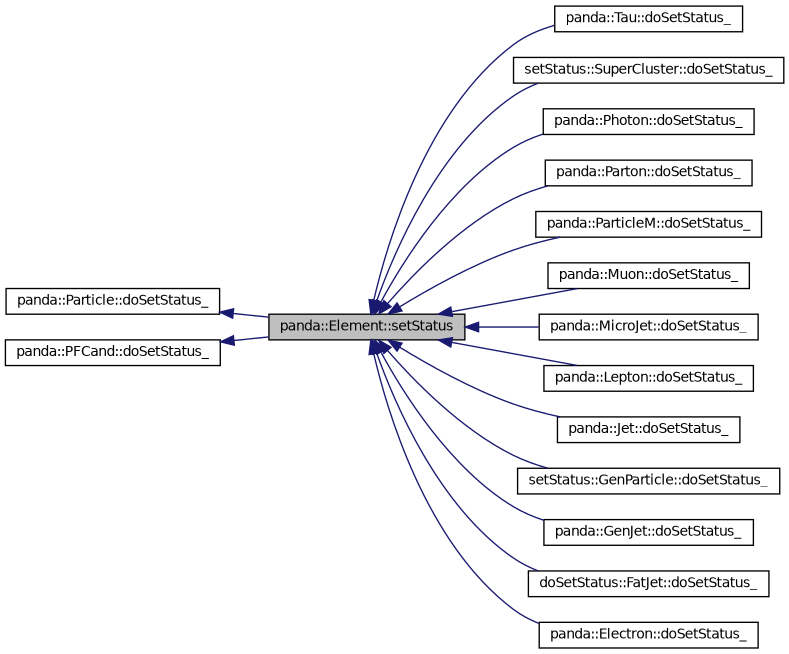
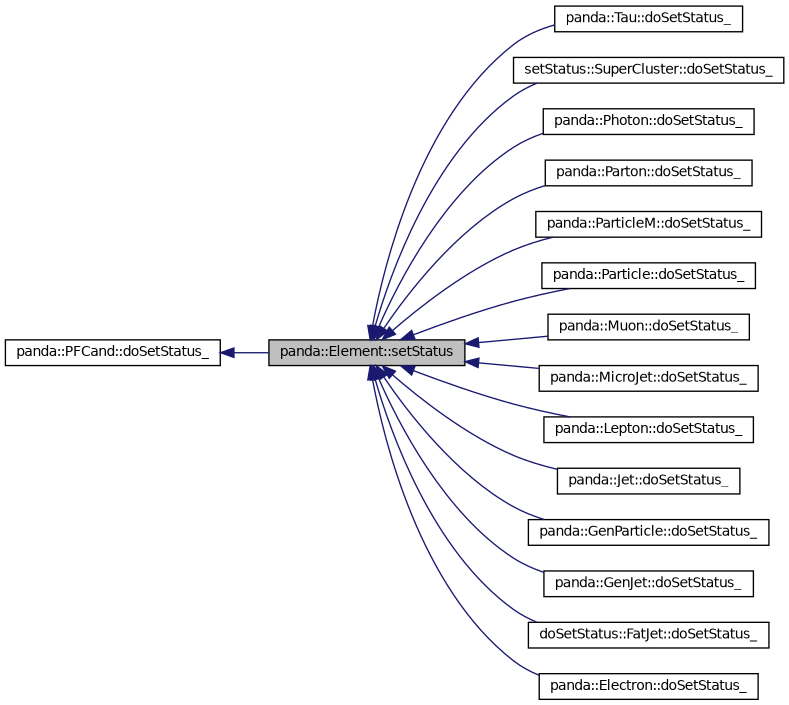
(251, 315) -> (491, 308)
(649, 481) -> (649, 532)
